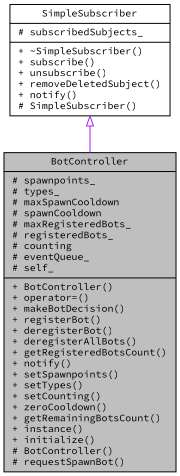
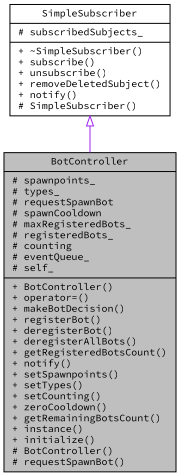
(66, 202) -> (63, 202)
